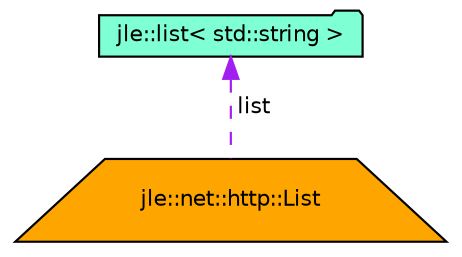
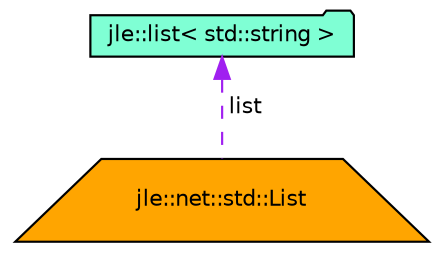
(231, 200) -> (222, 200)
